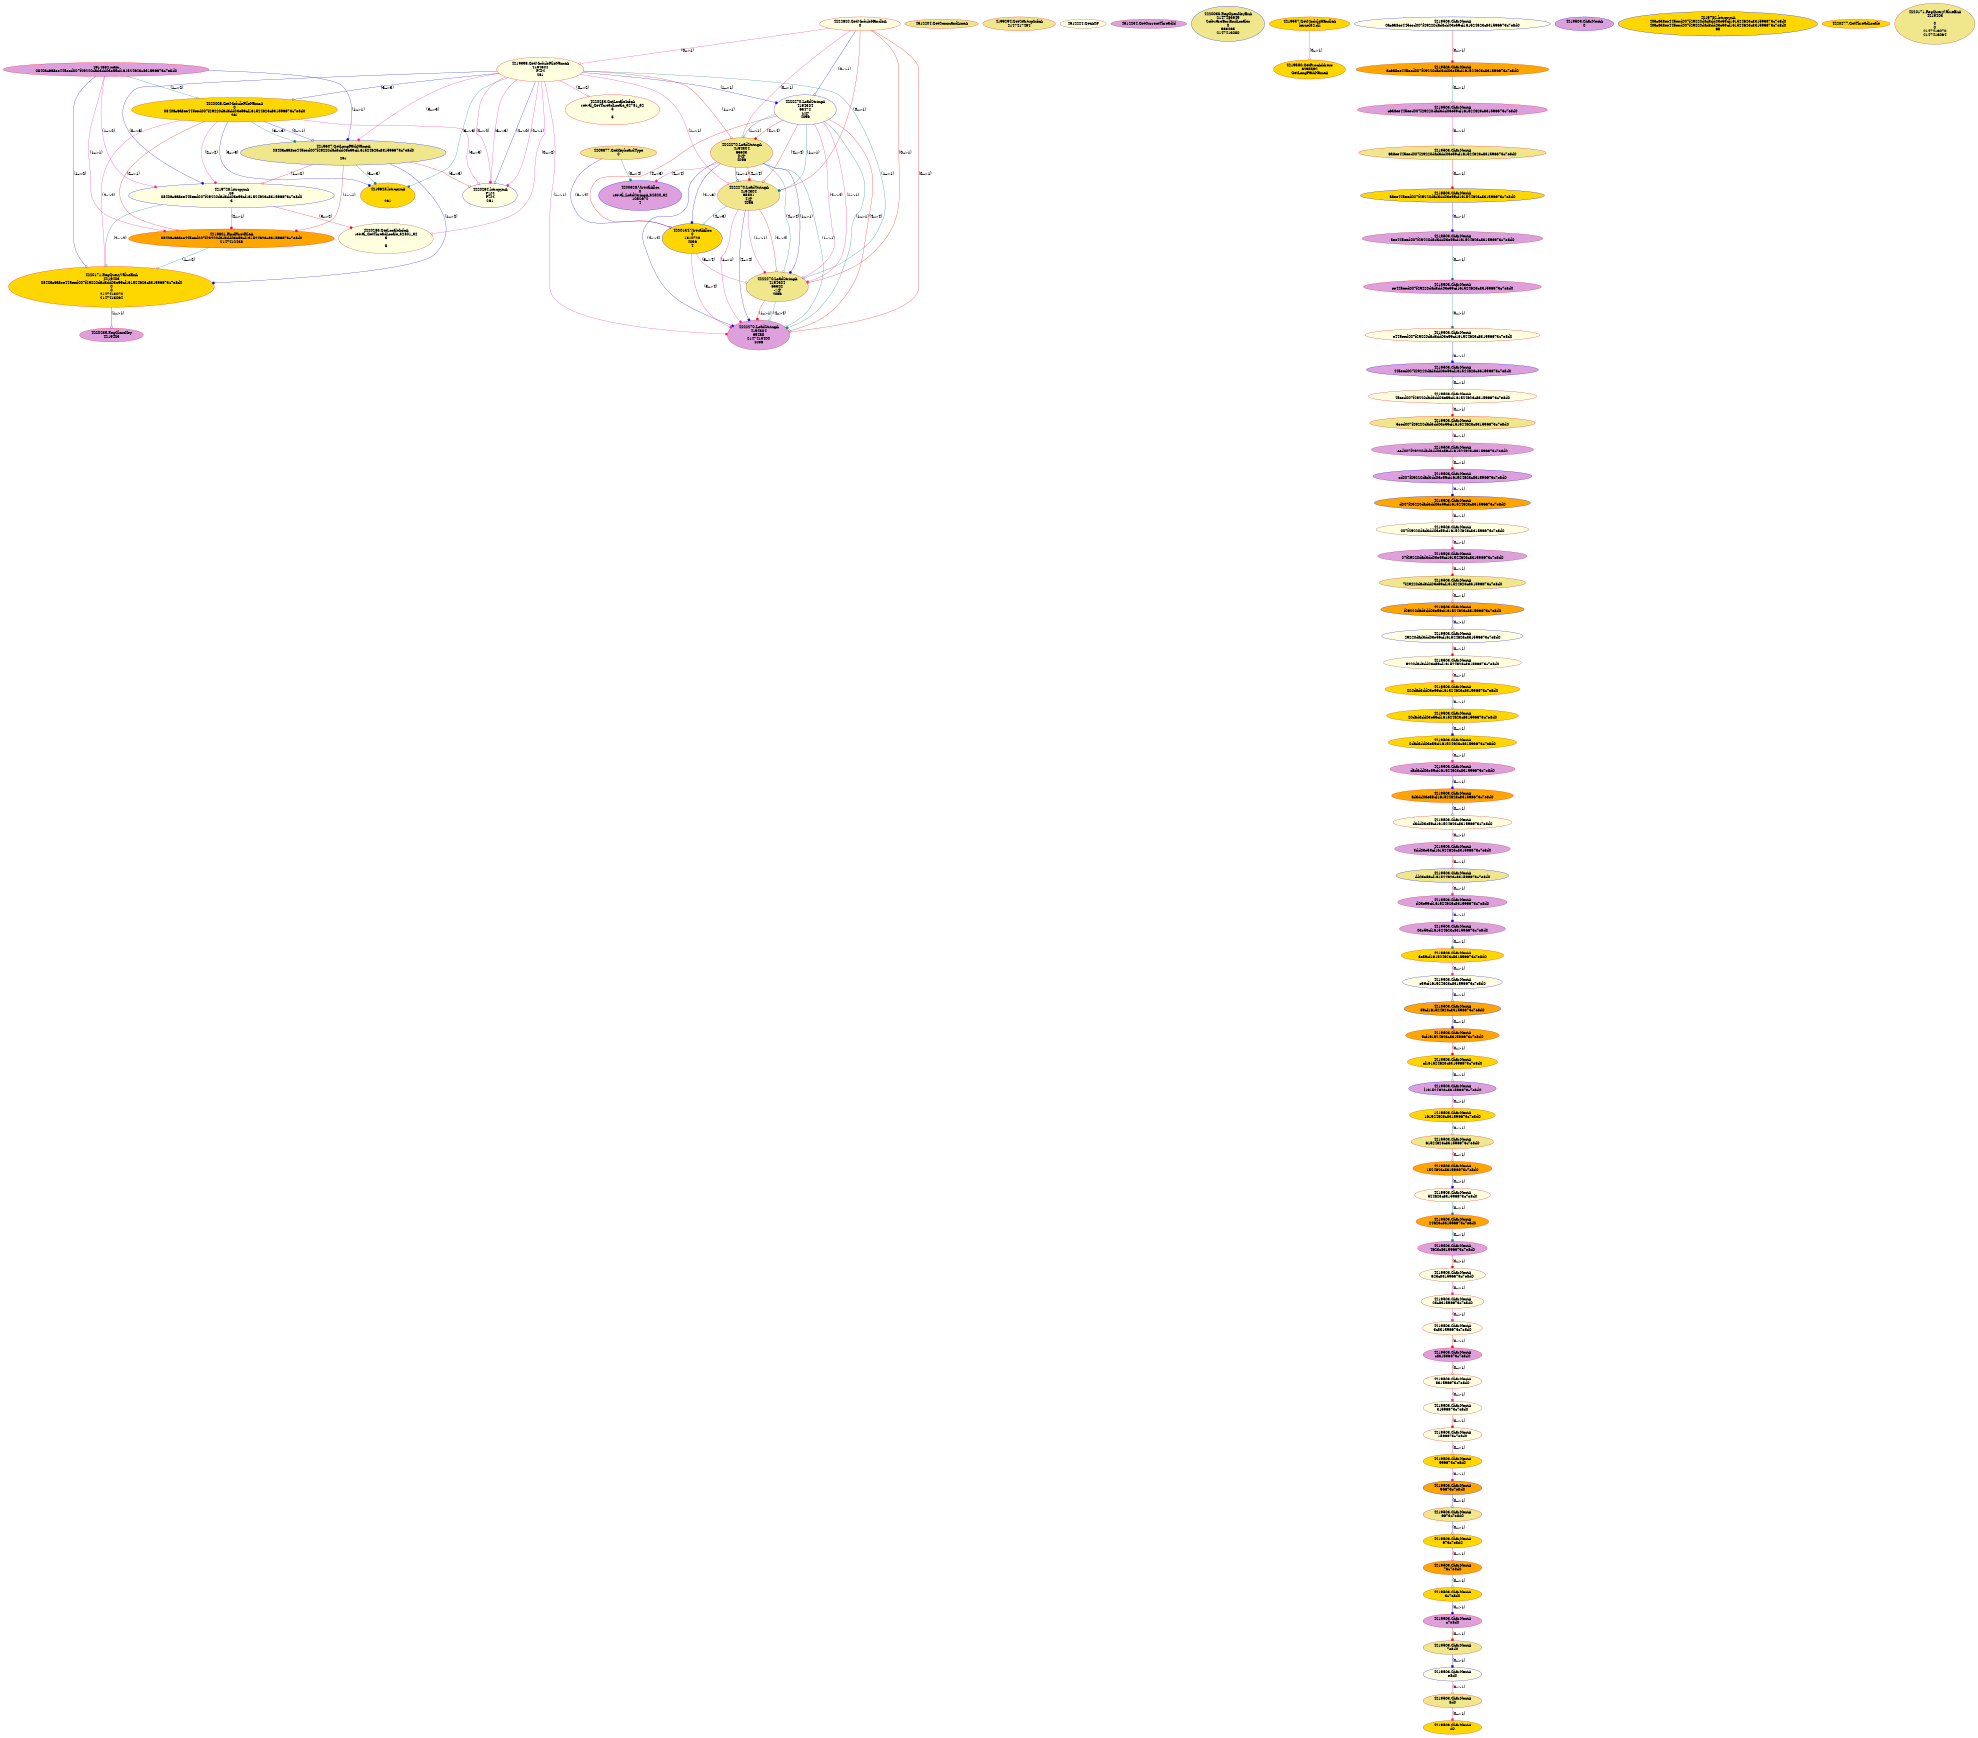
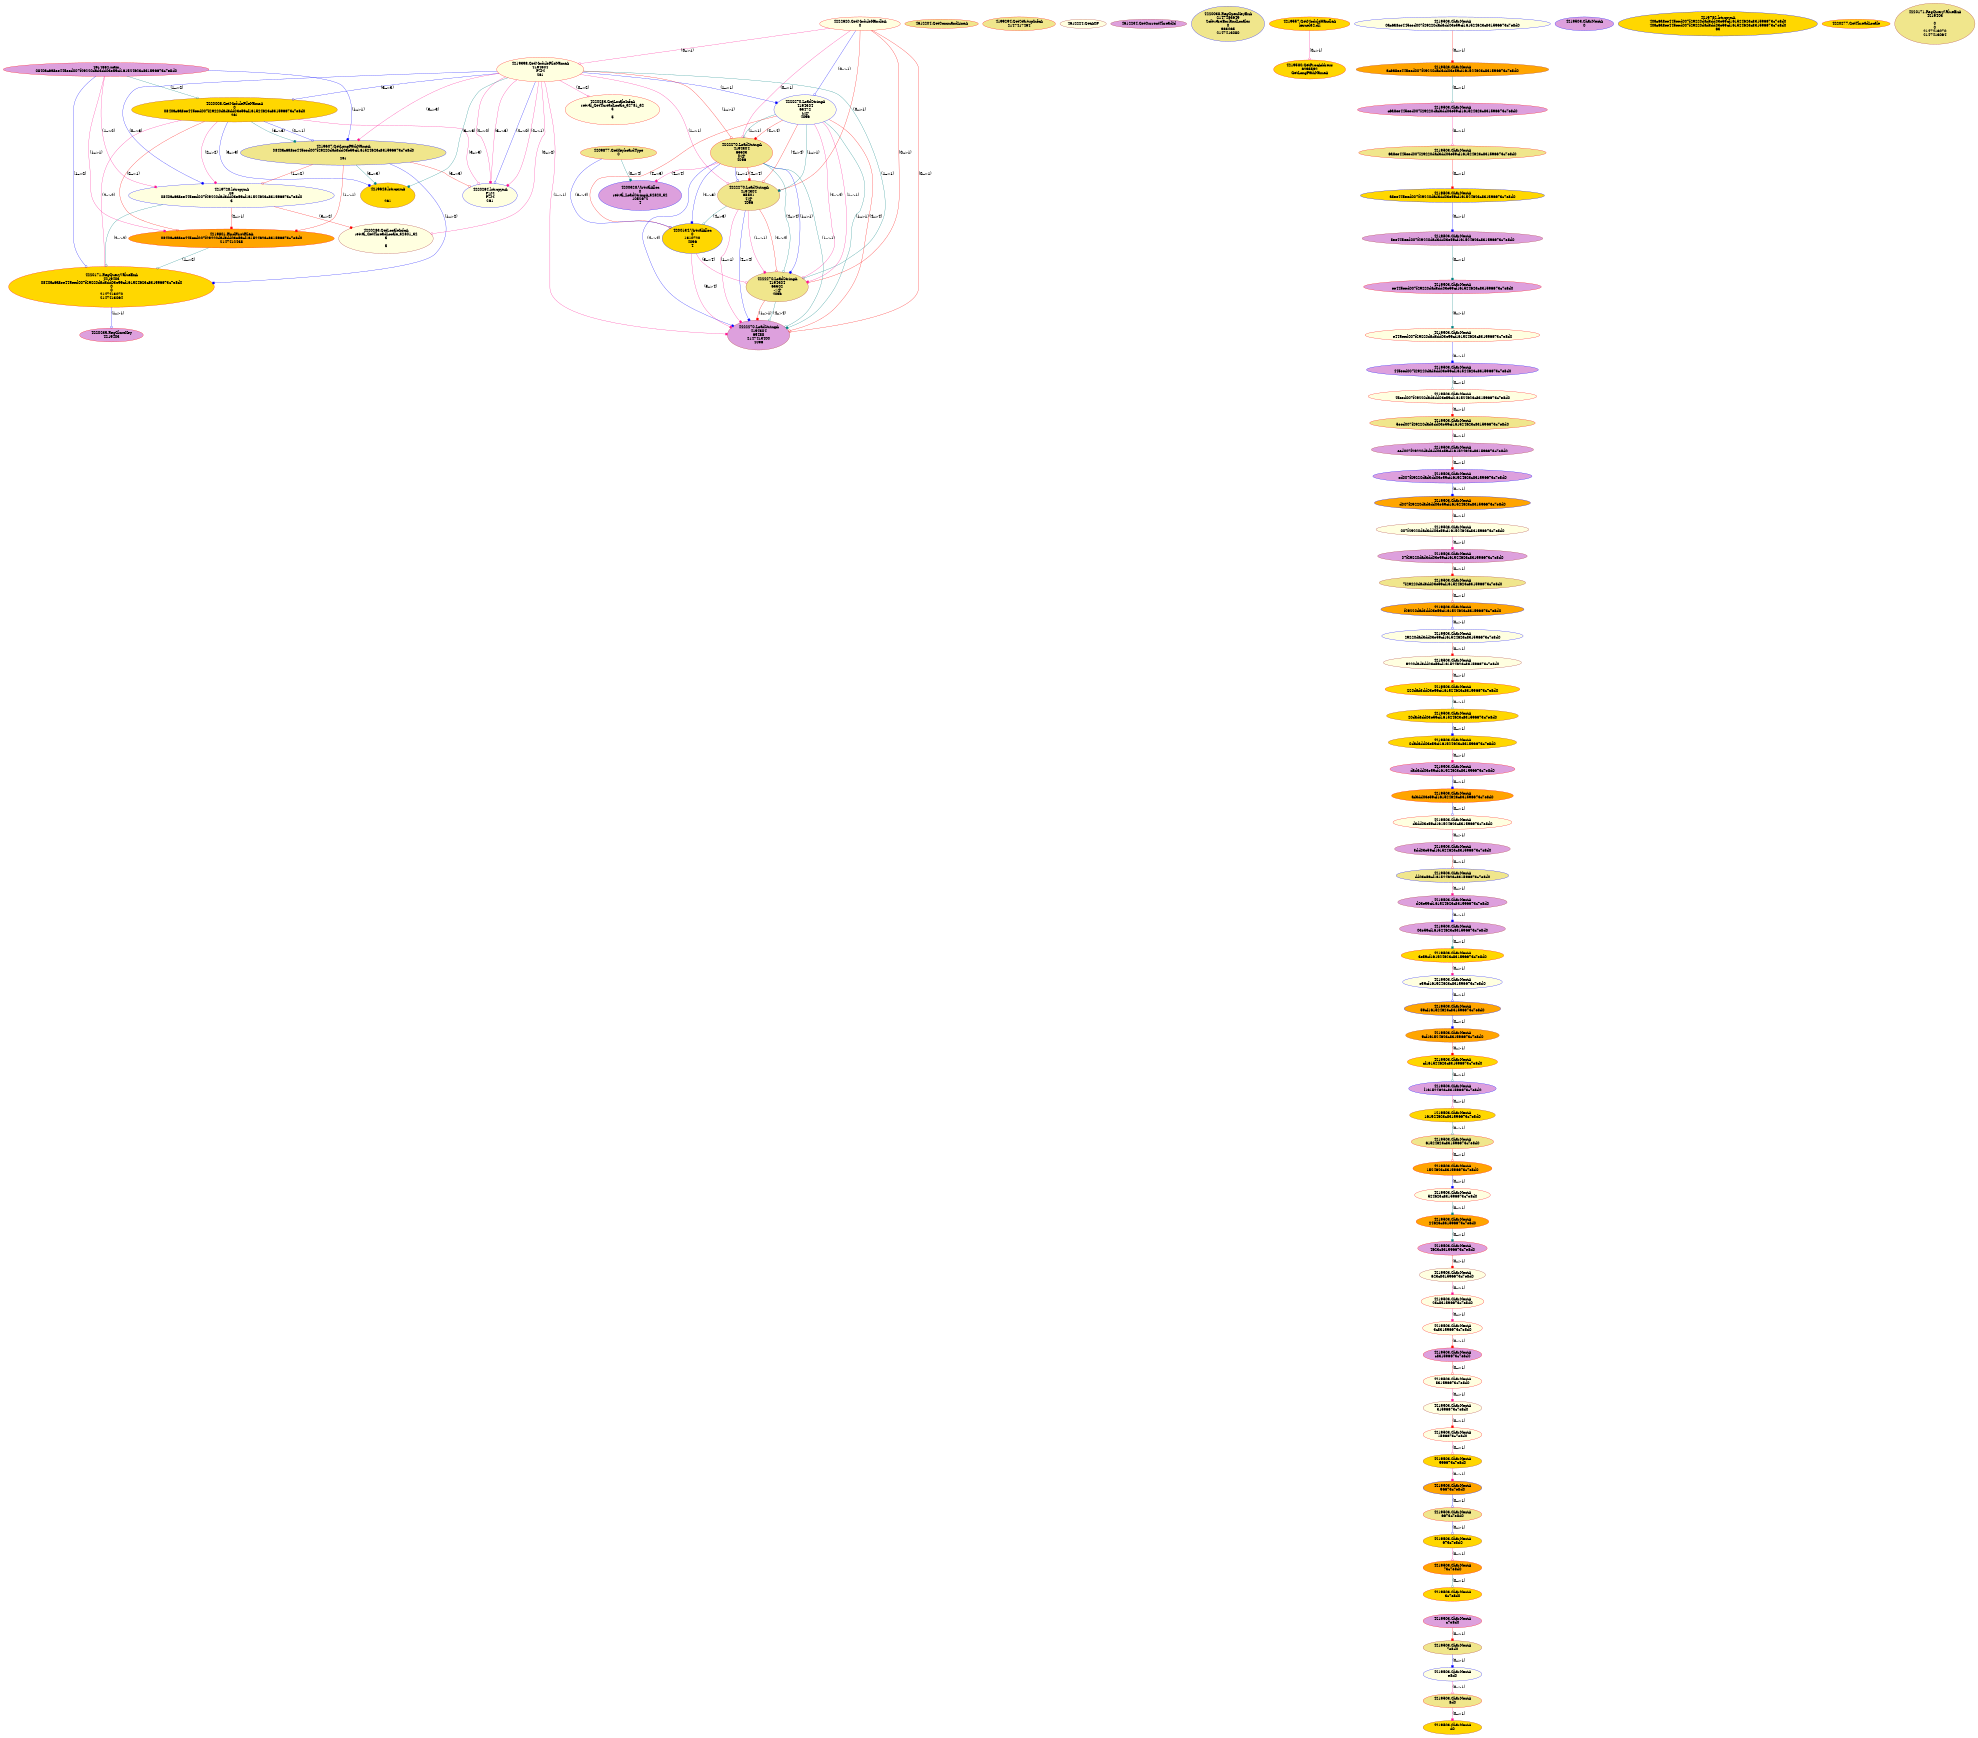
(1452, 1606) -> none
